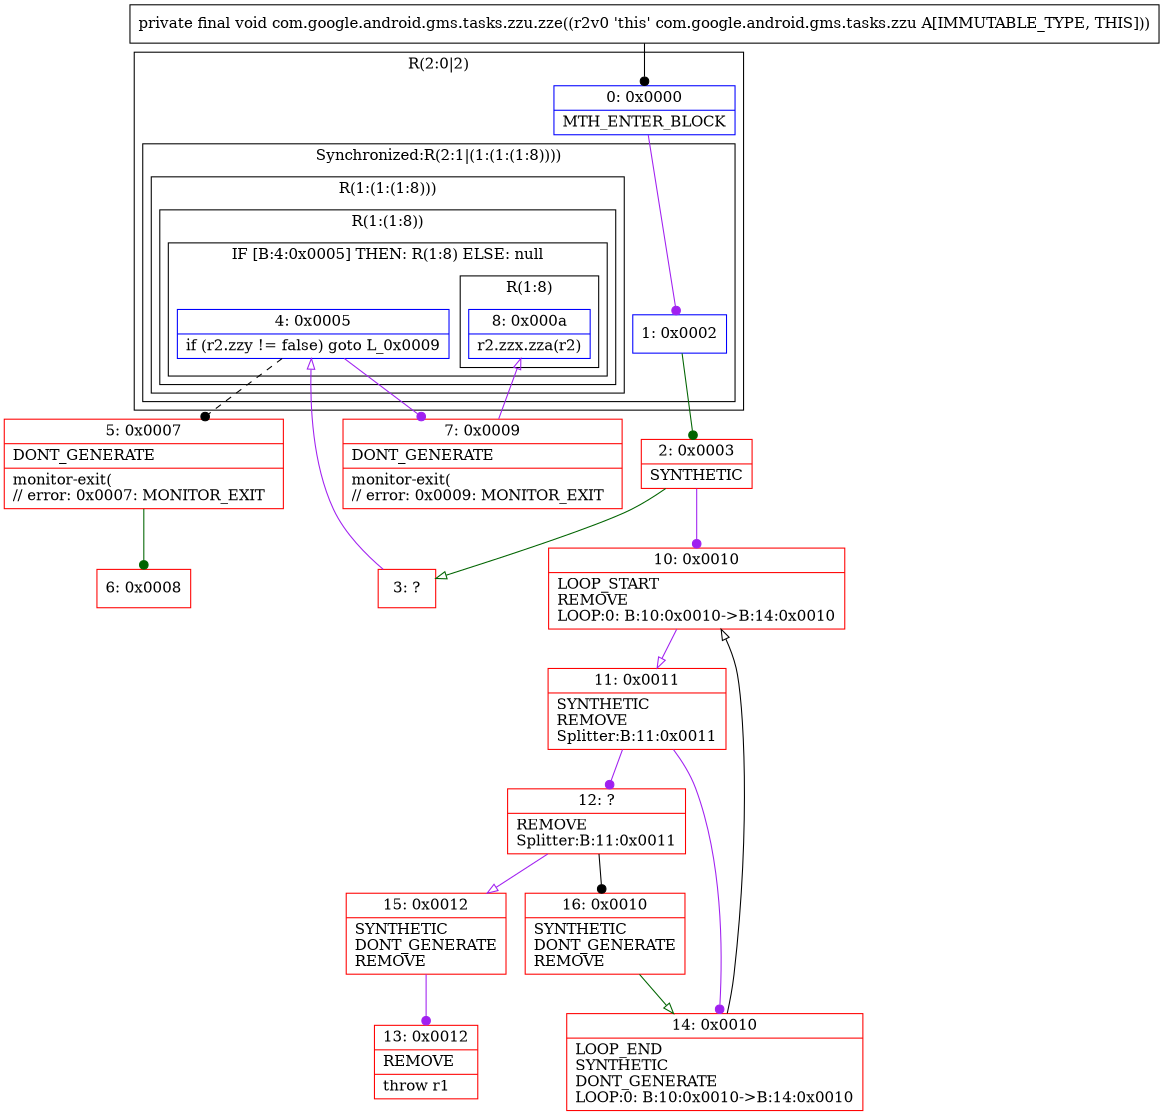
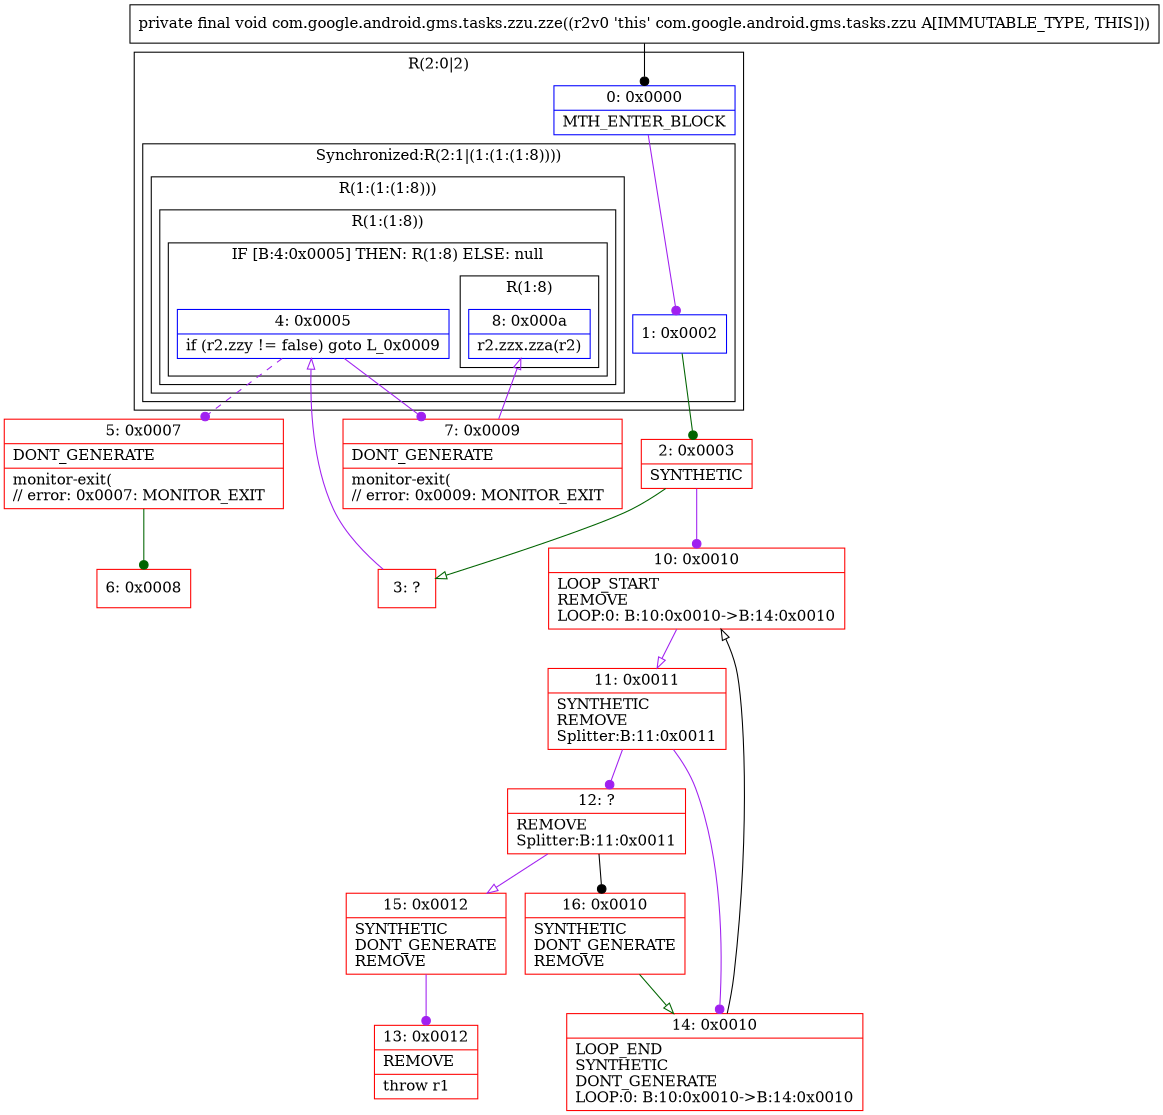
(245, 386) -> (245, 386)
